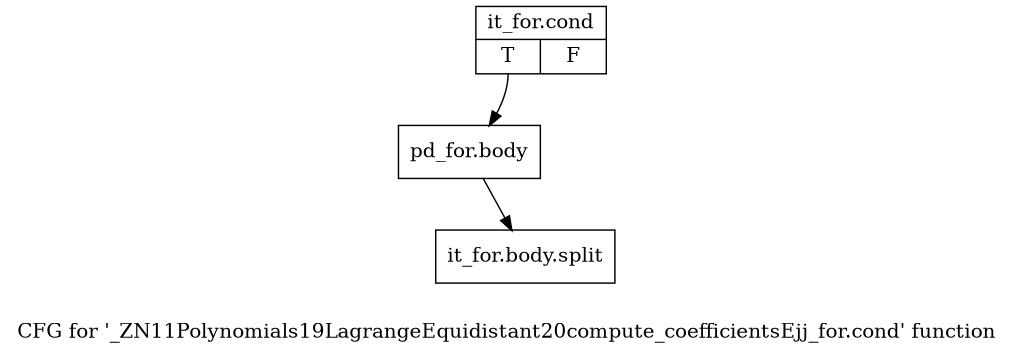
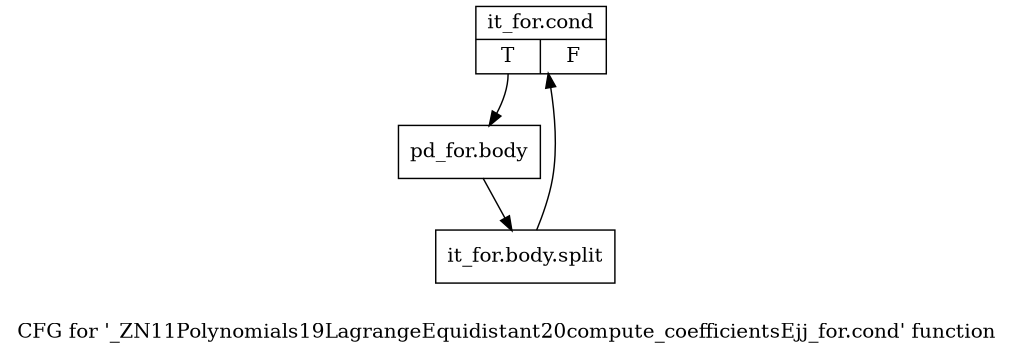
none -> (555, 160)
